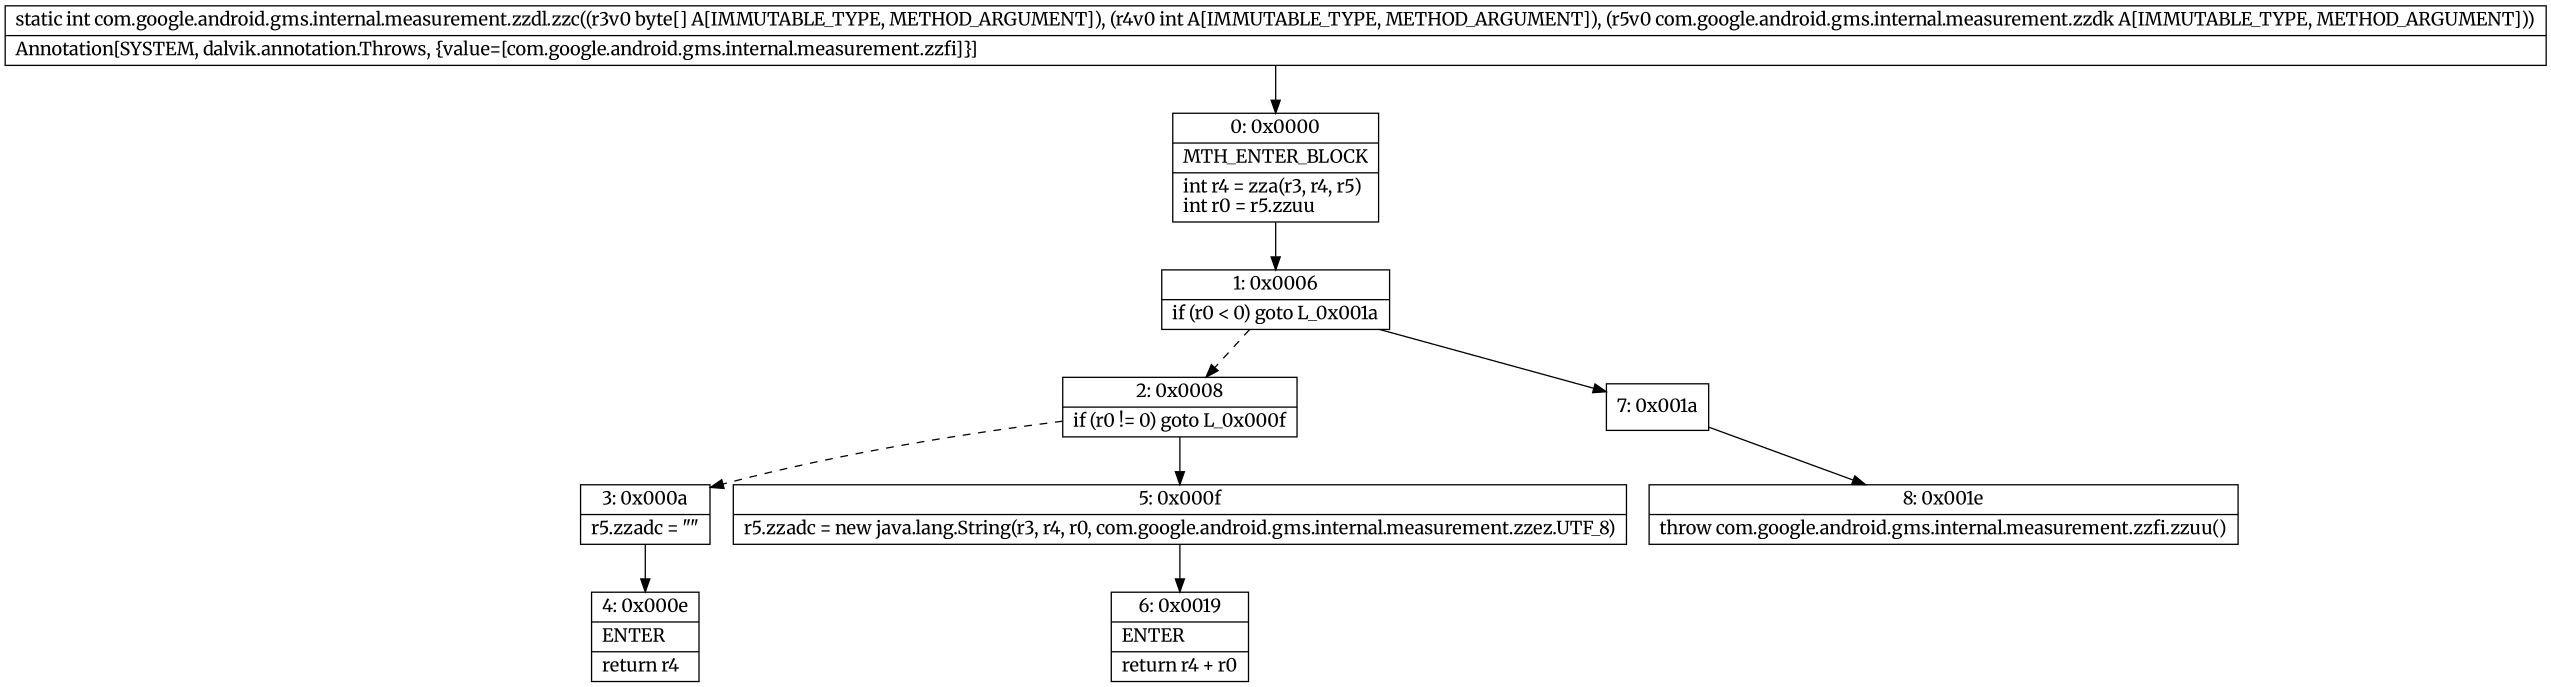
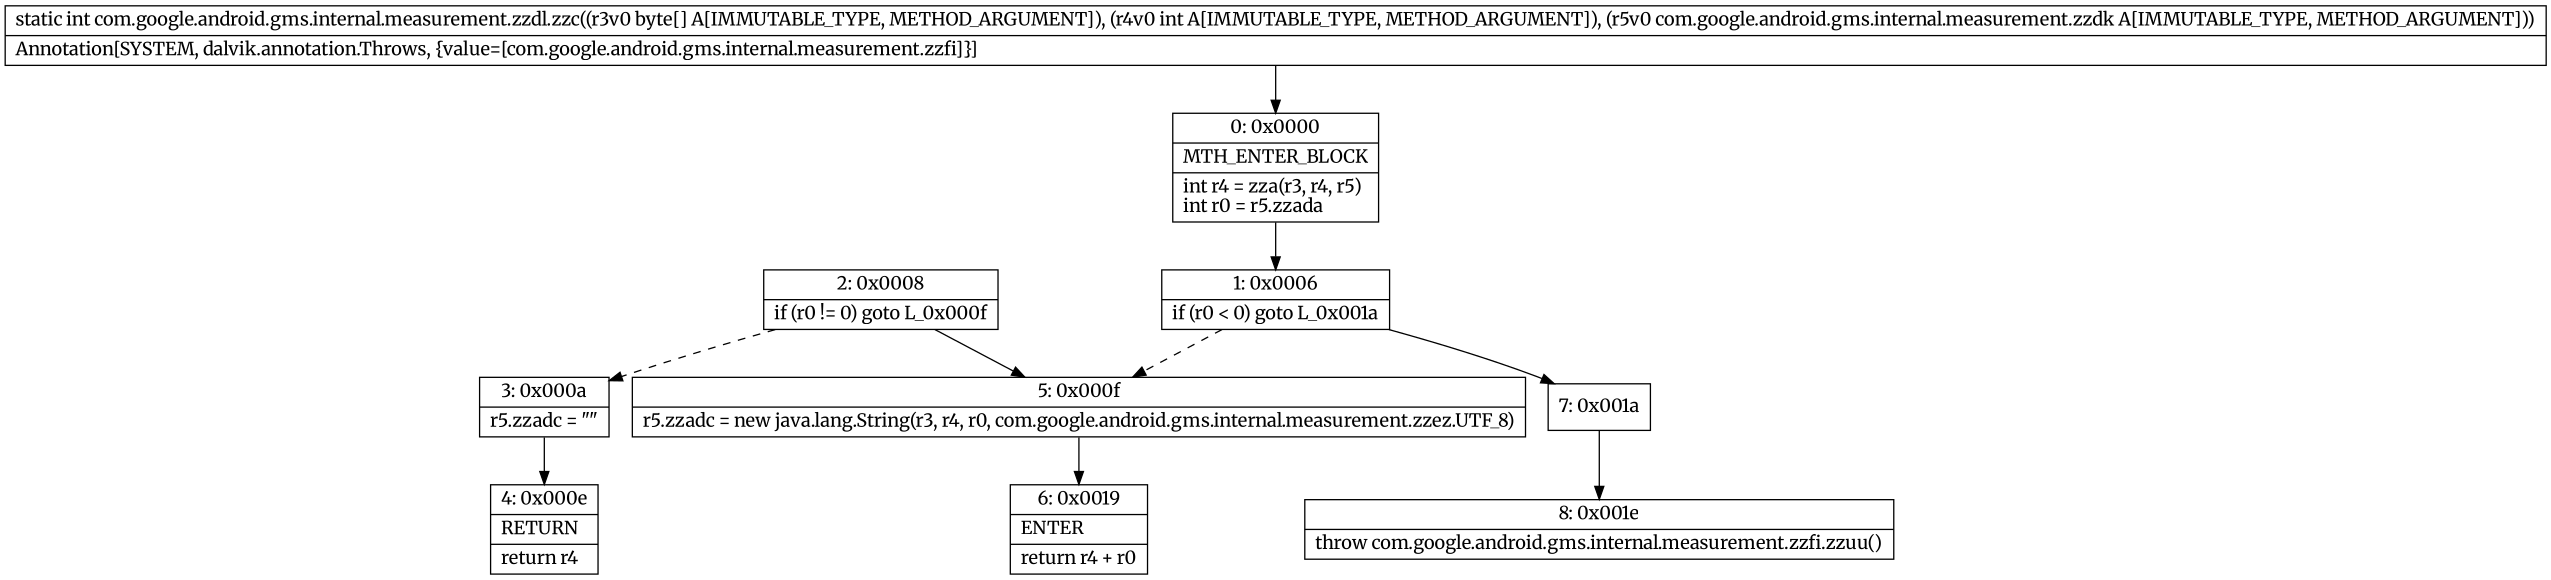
(1250, 206) -> (1254, 206)
(1232, 349) -> (1183, 350)
(634, 636) -> (540, 529)
